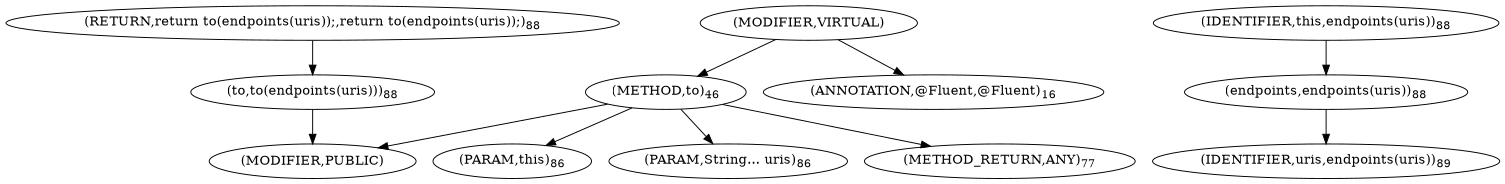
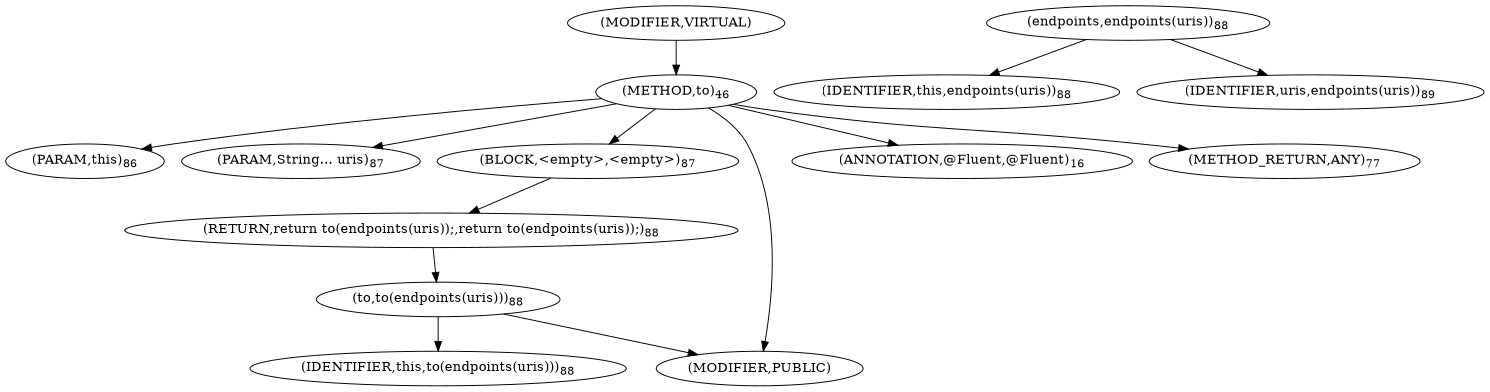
(1326, 53) -> (1042, 56)
(867, 55) -> (808, 124)
(805, 160) -> (377, 160)
none -> (588, 161)
none -> (438, 369)
